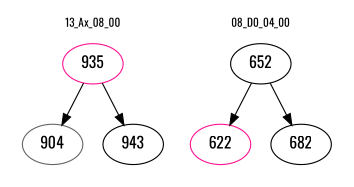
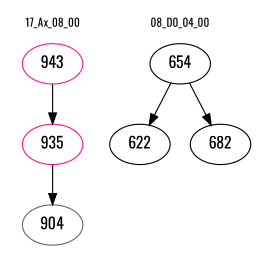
(93, 24) -> (53, 24)
(261, 64) -> (180, 64)
(110, 99) -> (53, 99)
(133, 144) -> (53, 64)
(221, 144) -> (140, 144)
